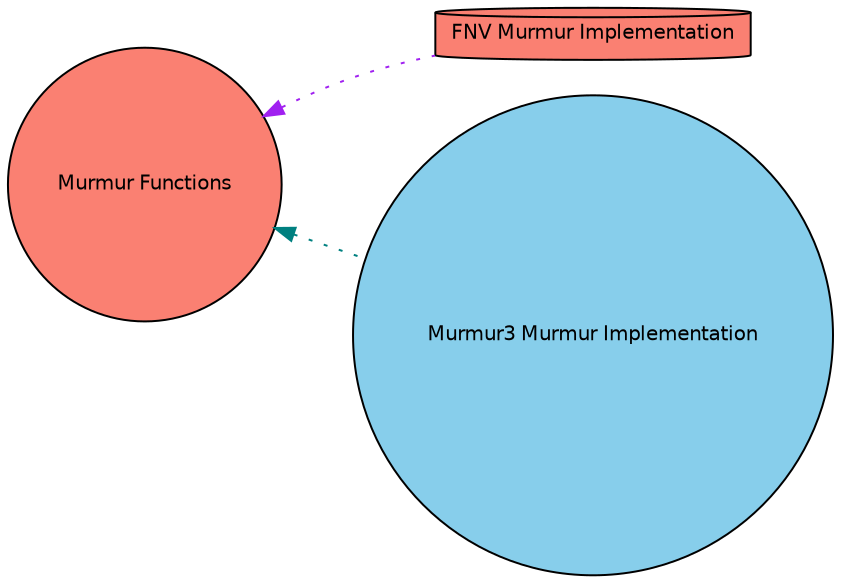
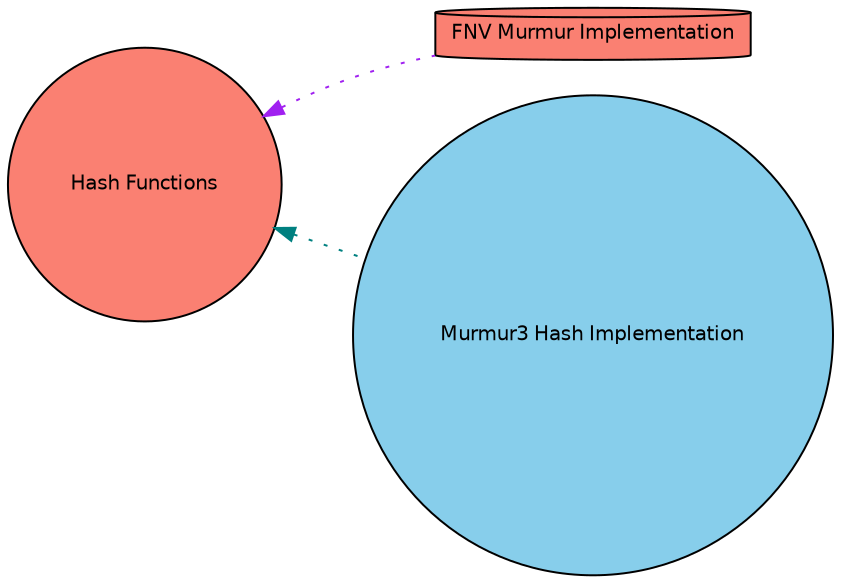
(145, 185) -> (145, 185)
(593, 335) -> (593, 335)
